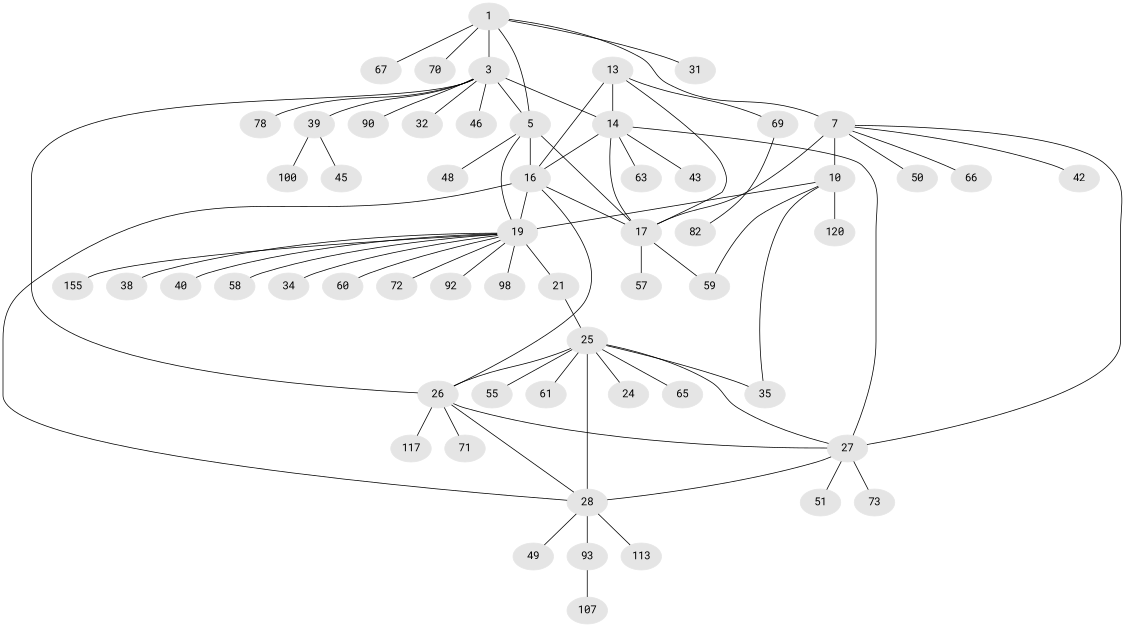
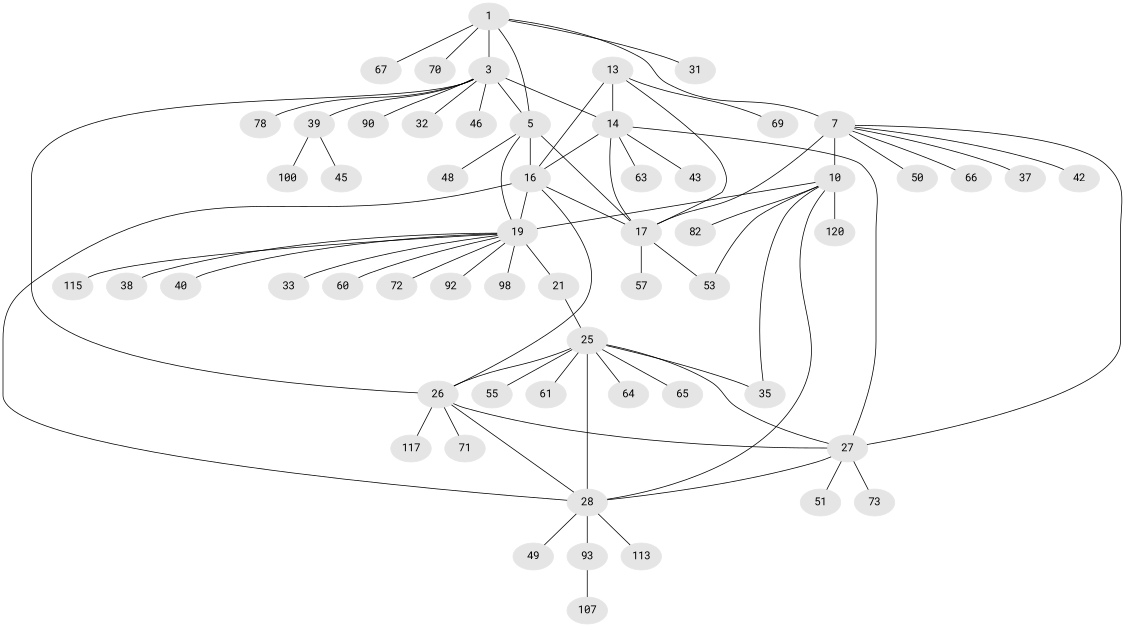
none -> (1025, 178)
(754, 183) -> (765, 205)
(73, 286) -> (73, 286)
(235, 286) -> none
(289, 286) -> (289, 286)
(710, 286) -> (710, 286)
(628, 394) -> (628, 394)
none -> (796, 401)
